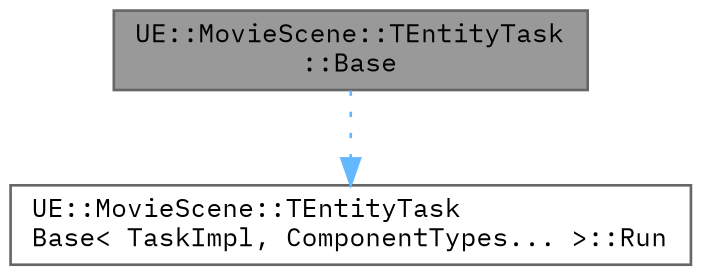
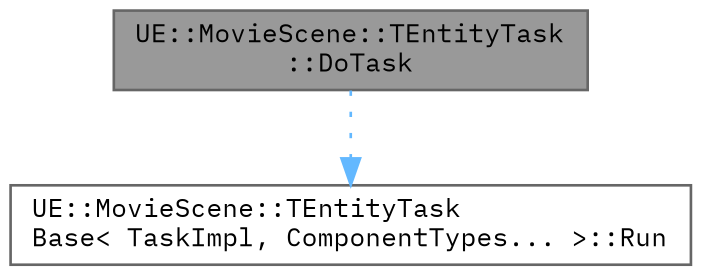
(351, 50) -> (351, 50)
